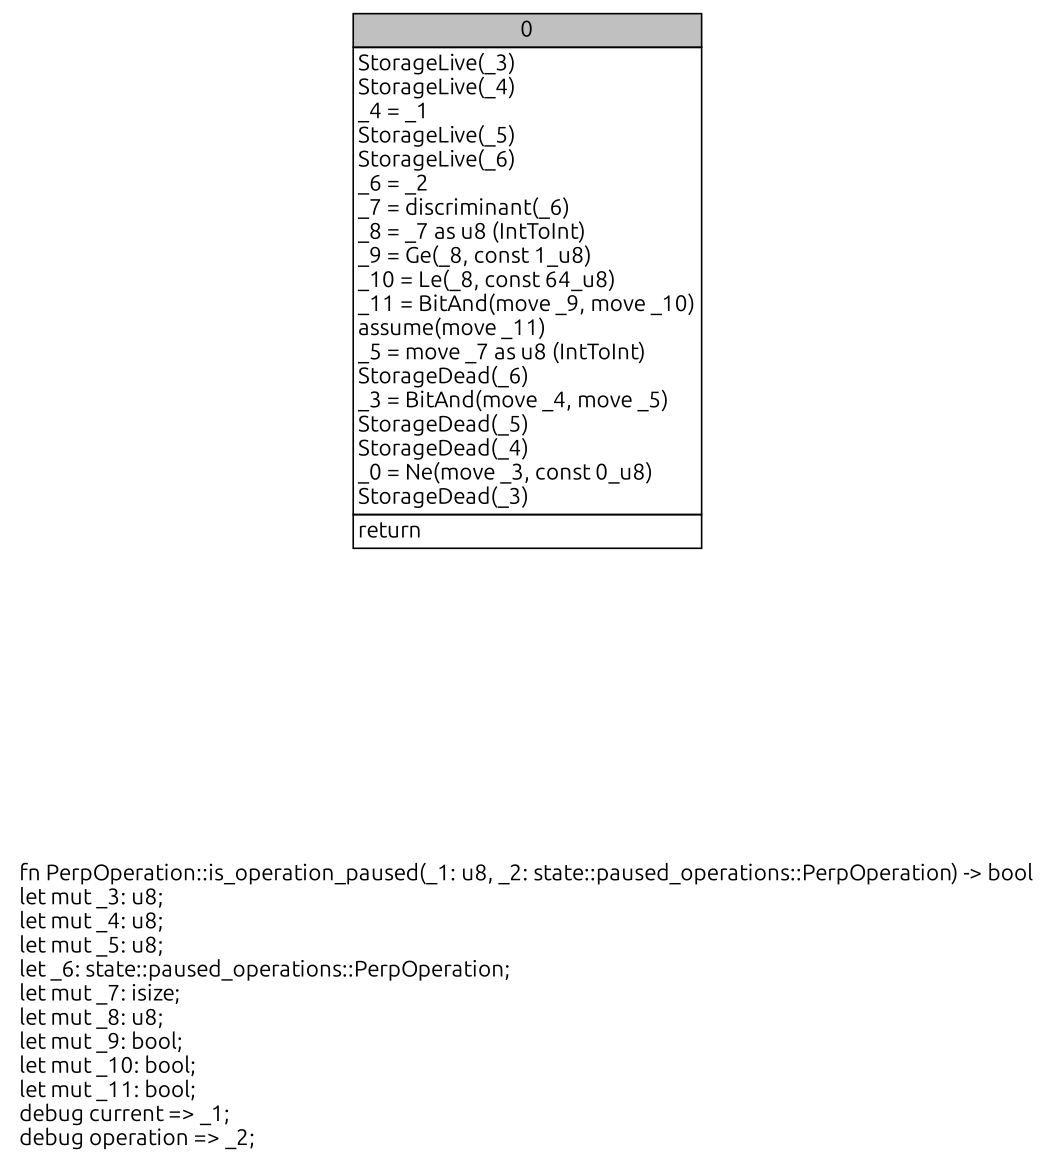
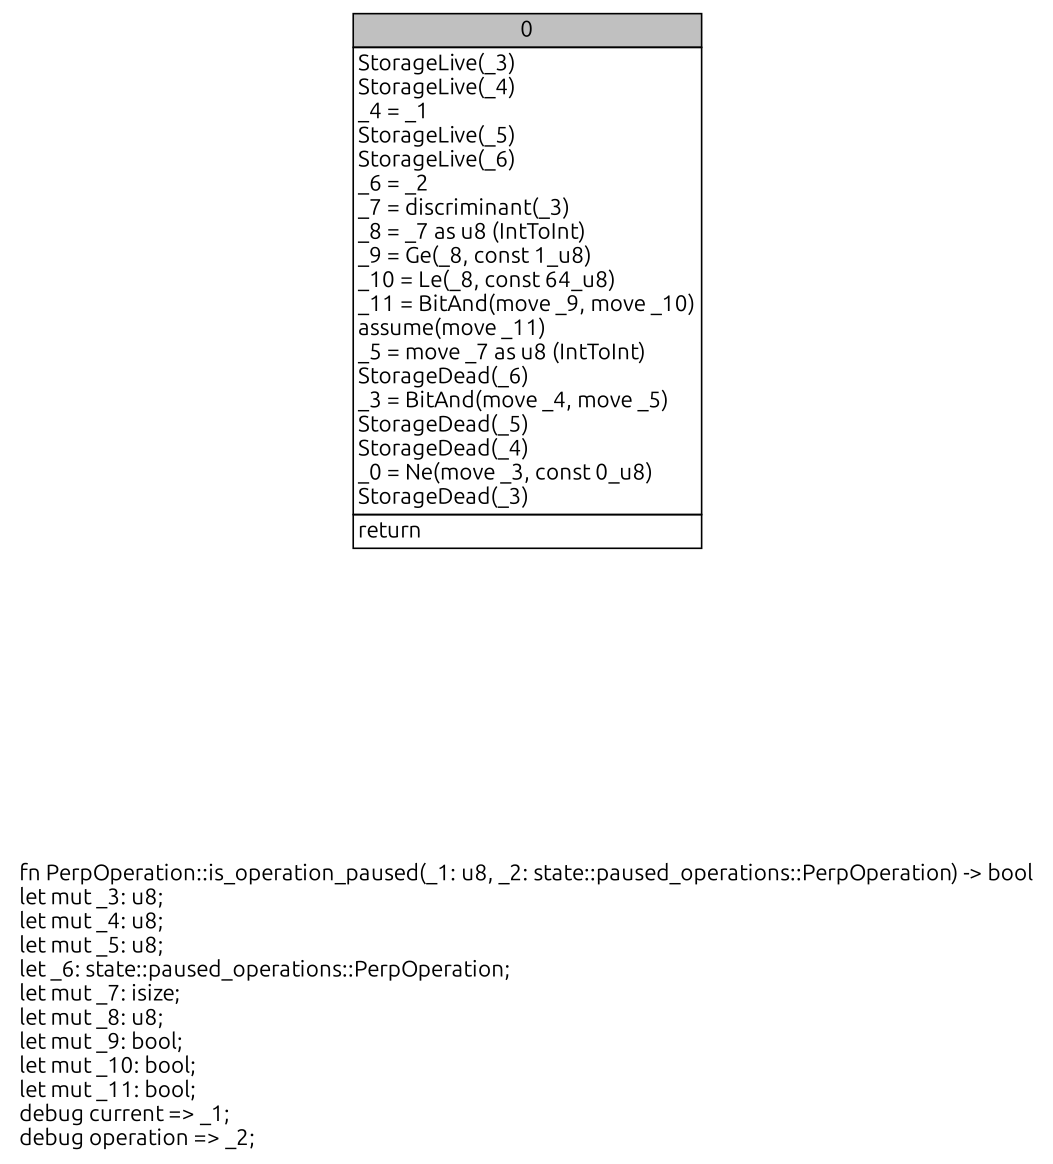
(465, 208) -> (465, 208)
